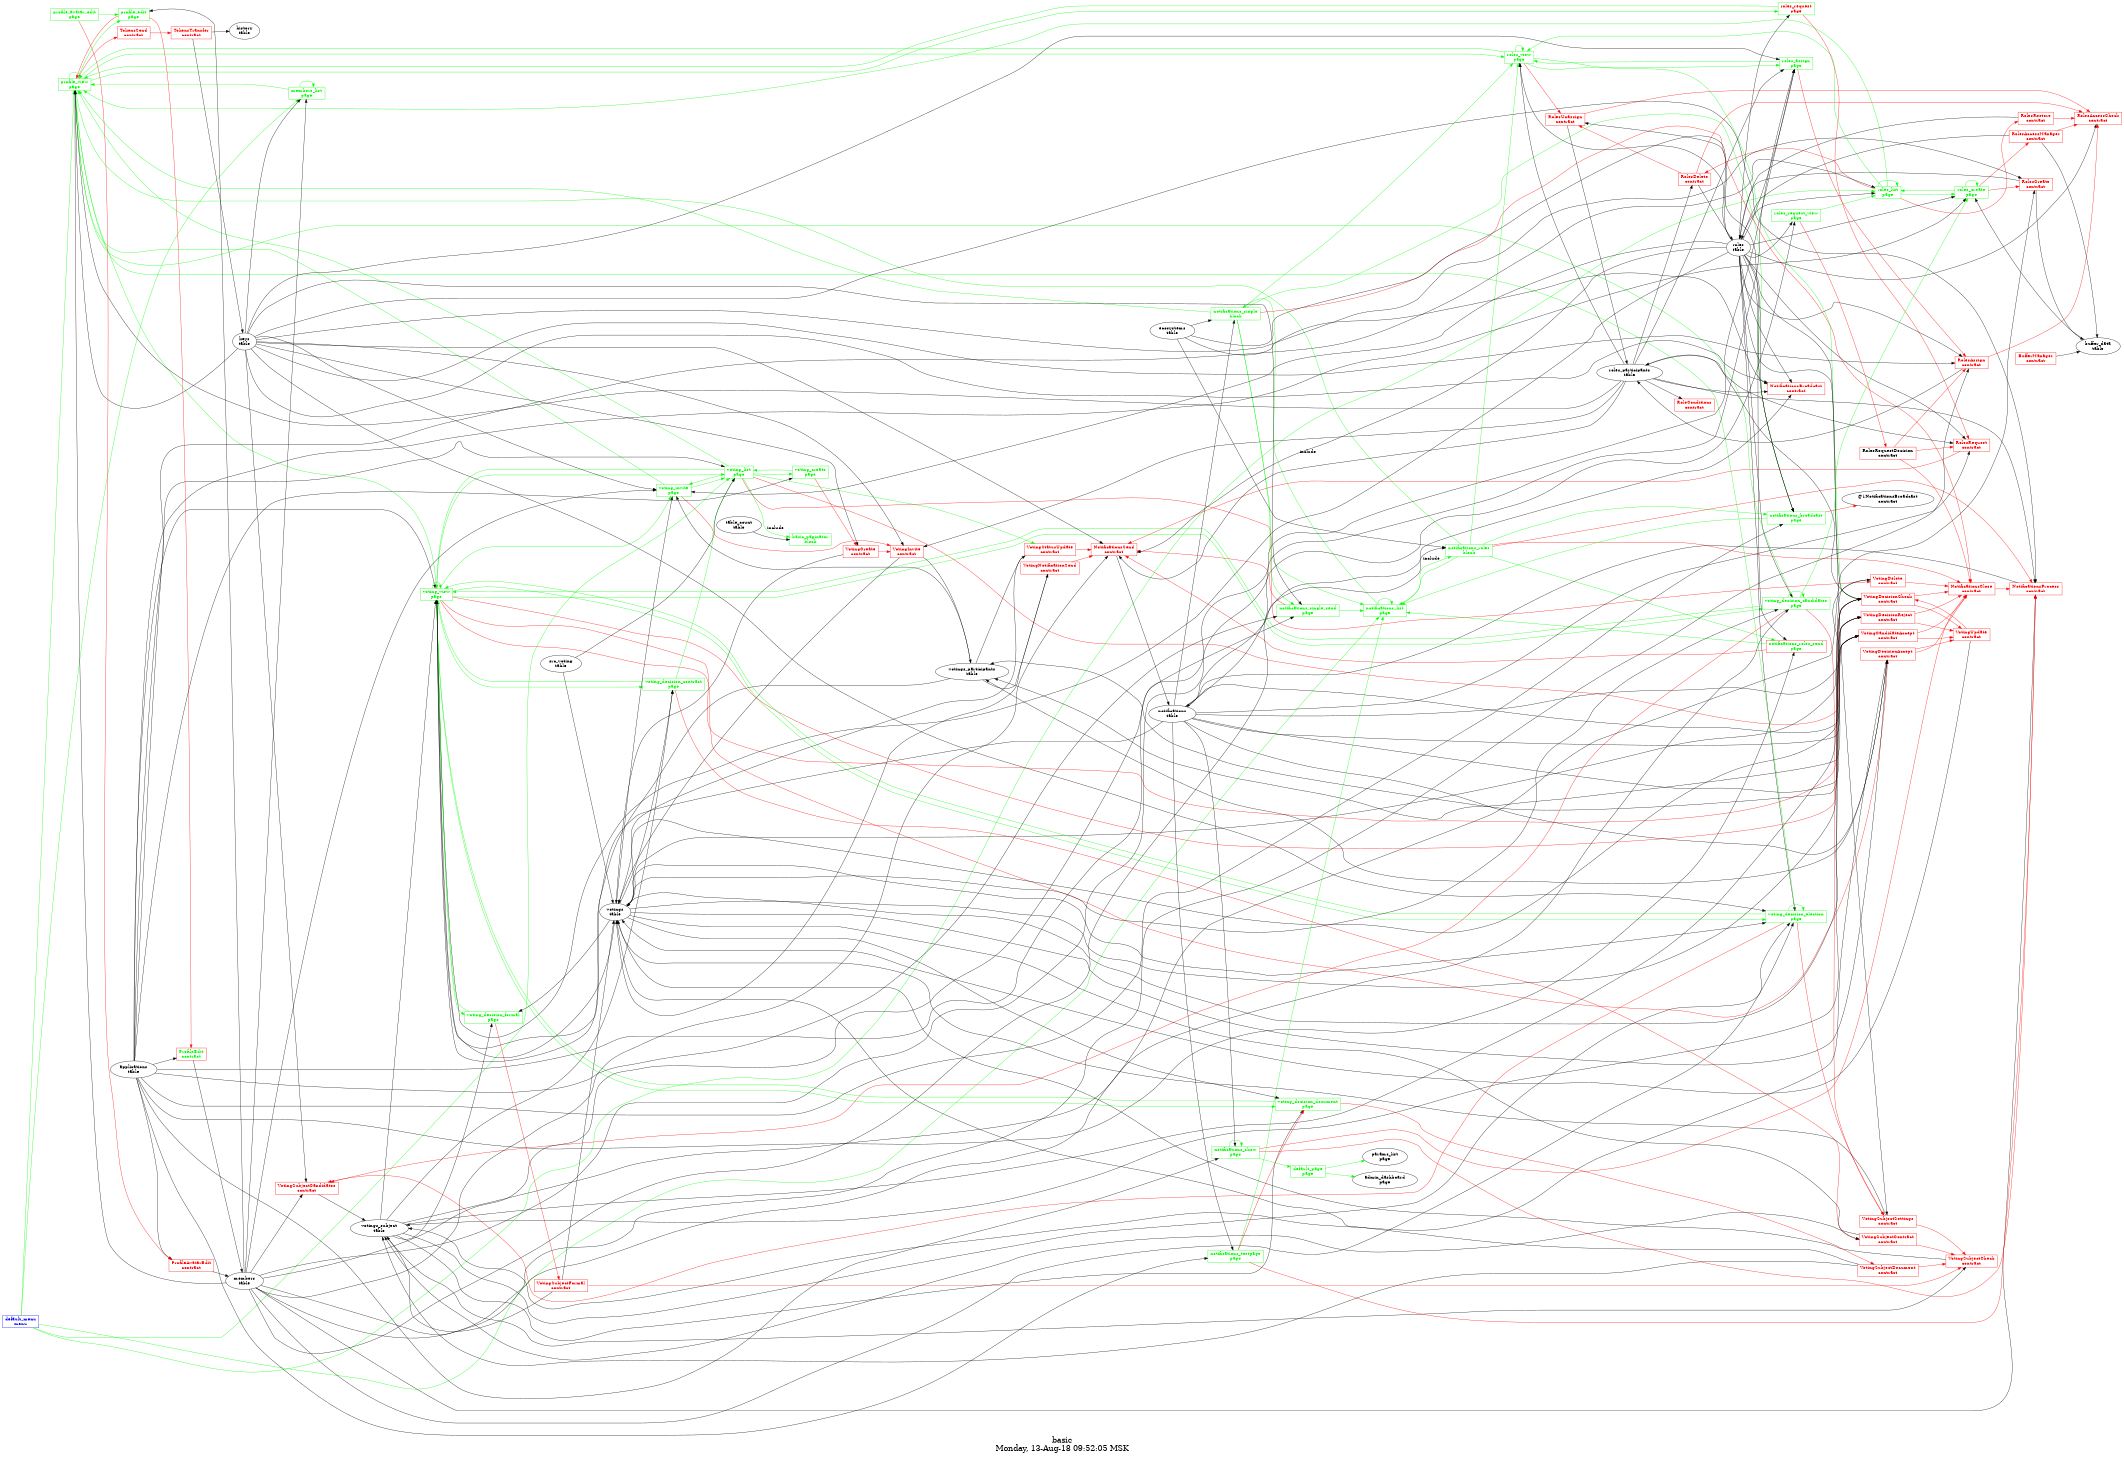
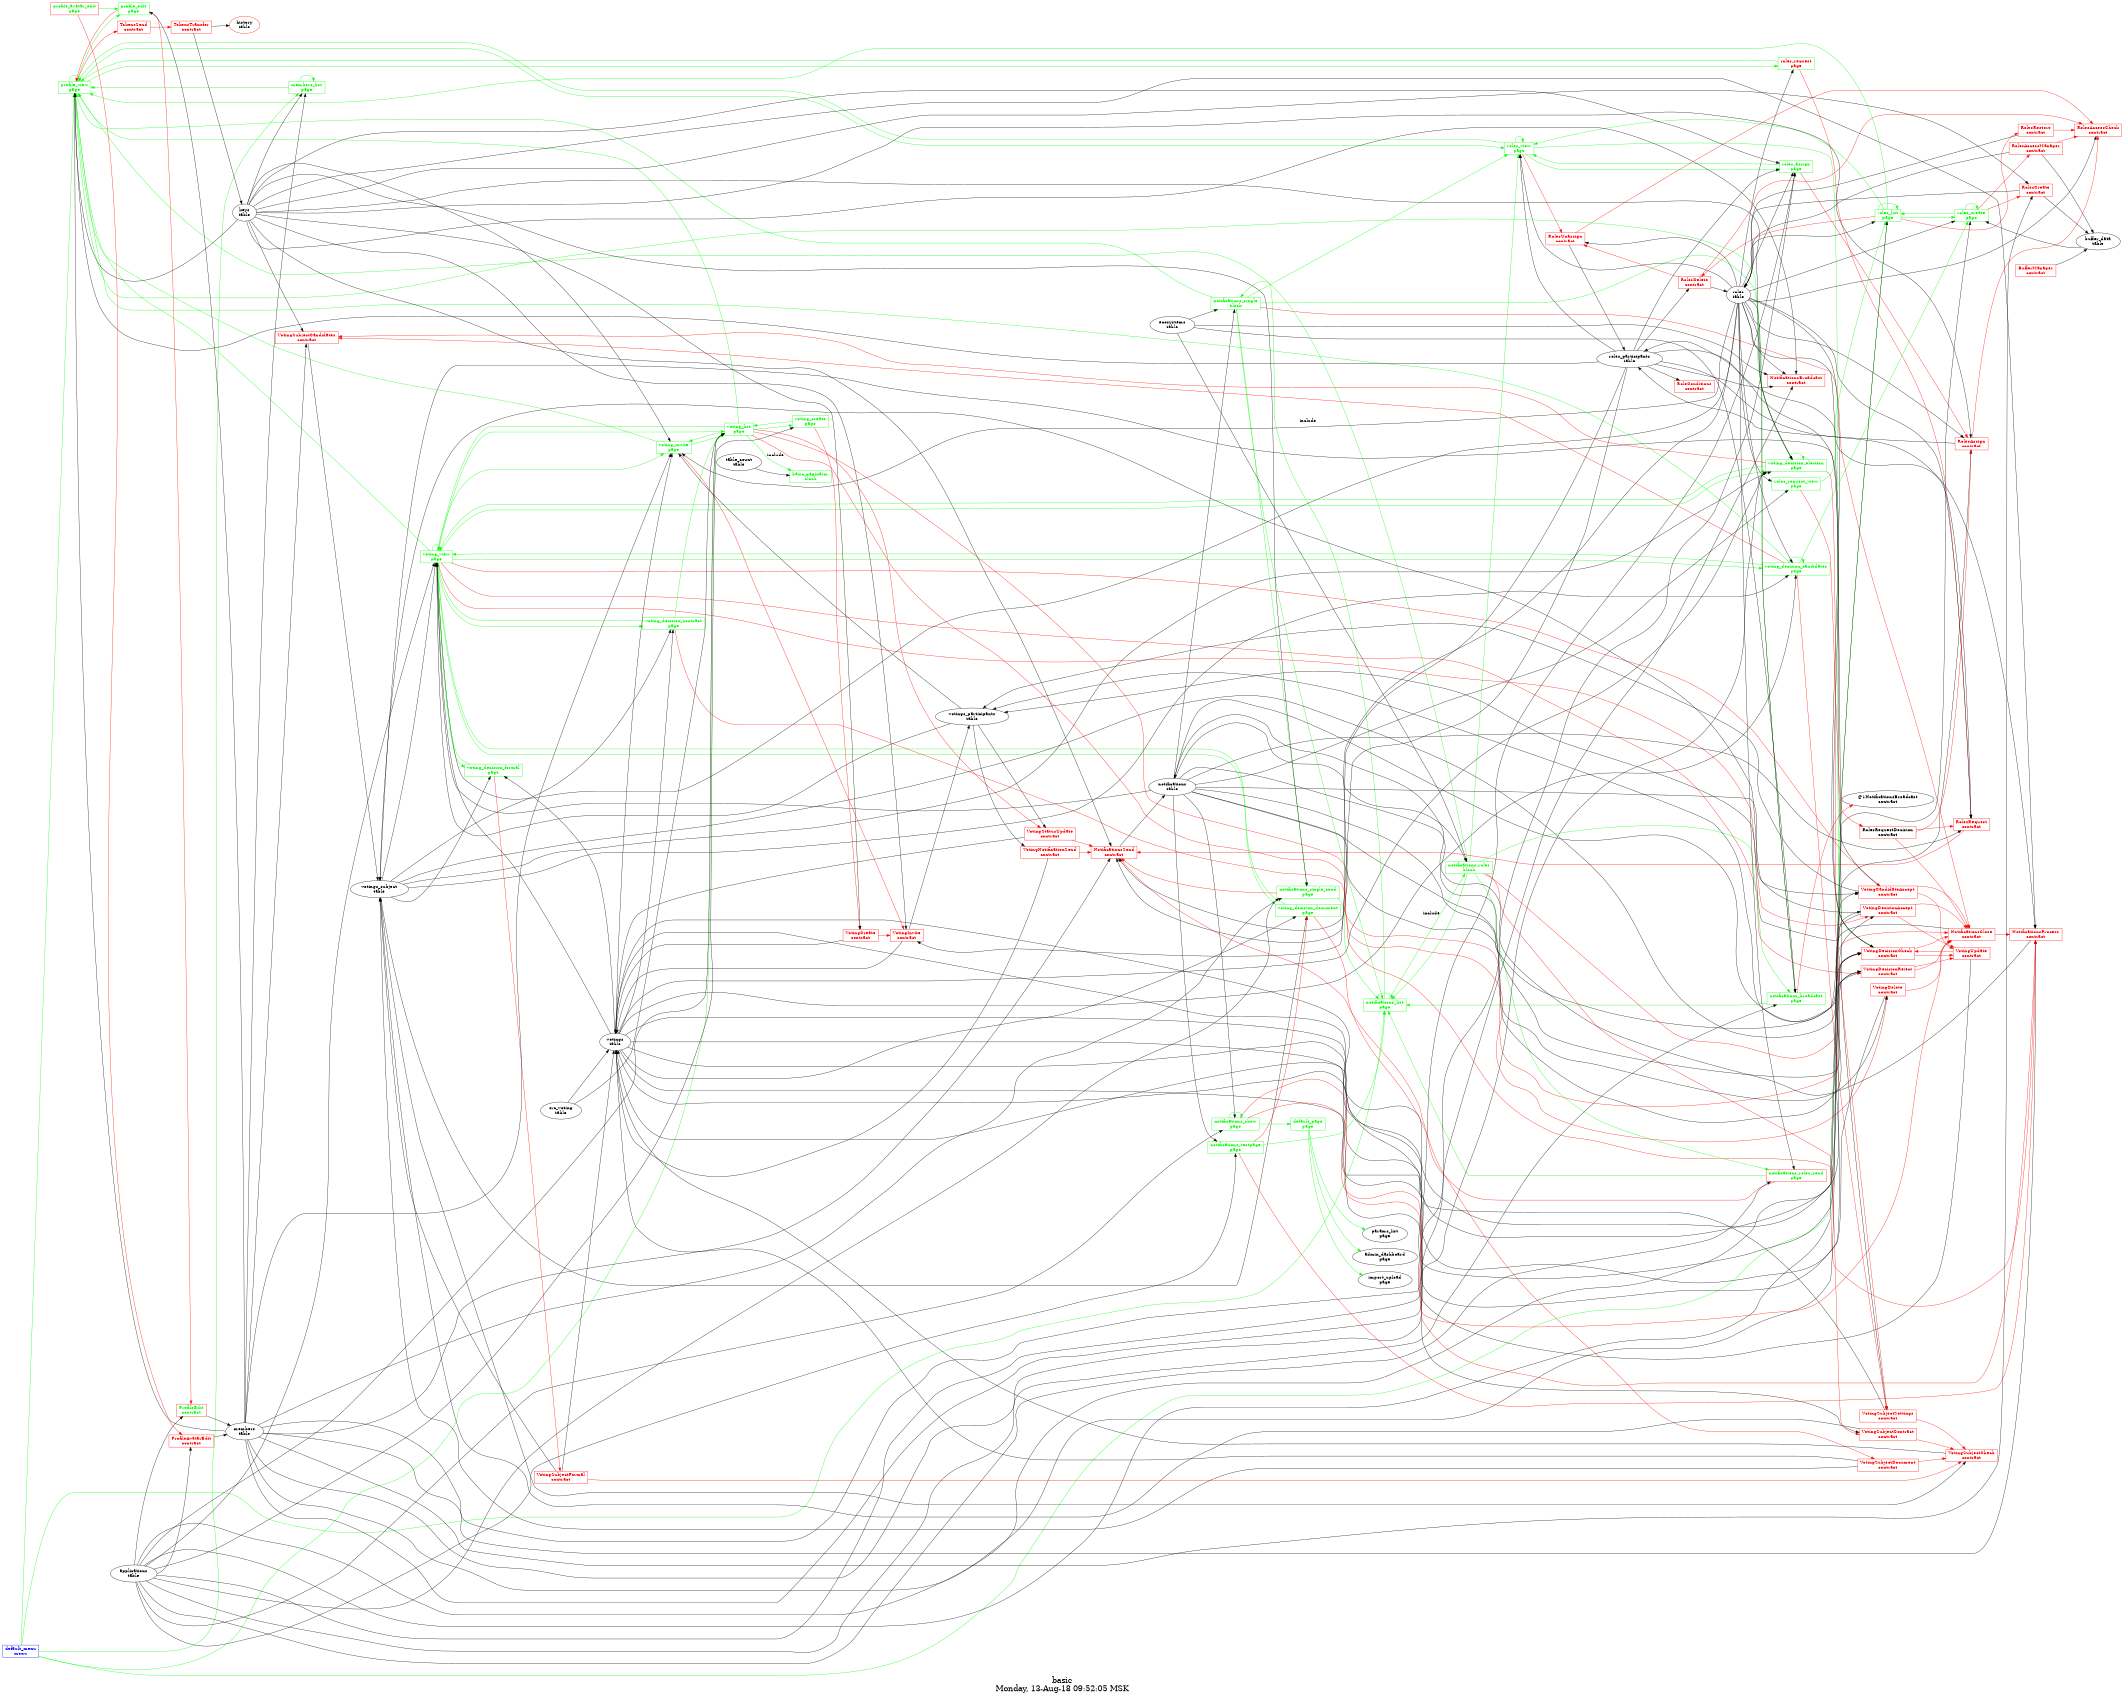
(75, 15) -> (75, 9)
(245, 31) -> (245, 25)
(895, 501) -> (895, 617)
none -> (1620, 838)
none -> (1385, 1280)
